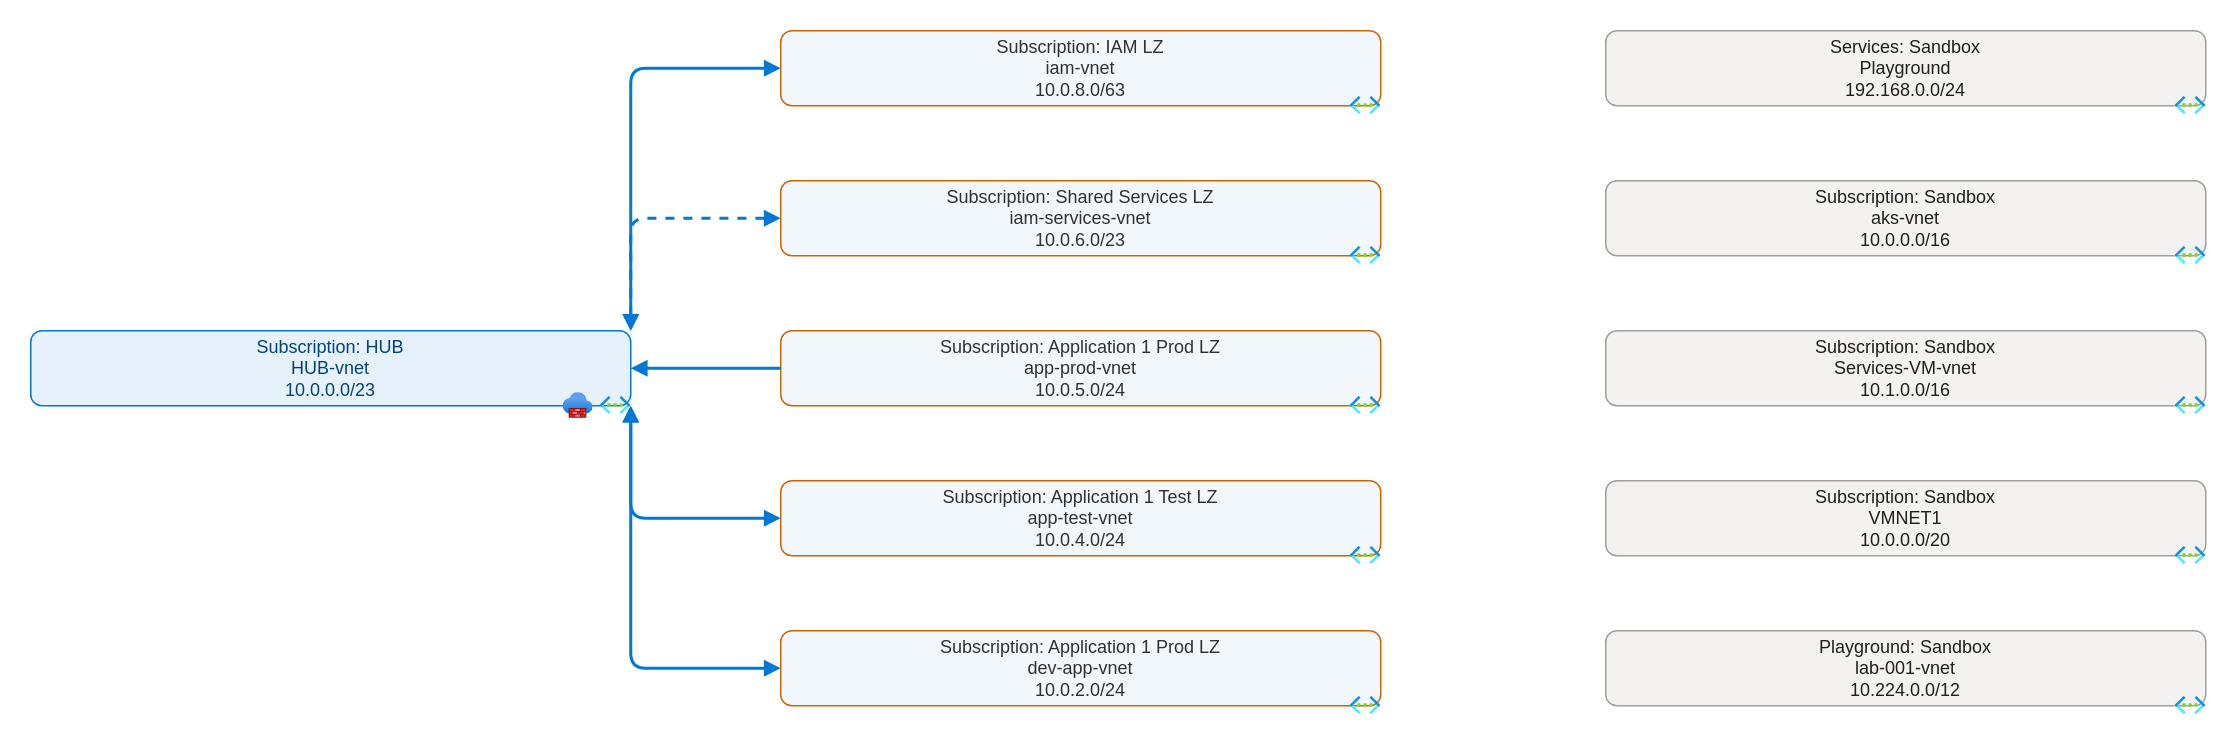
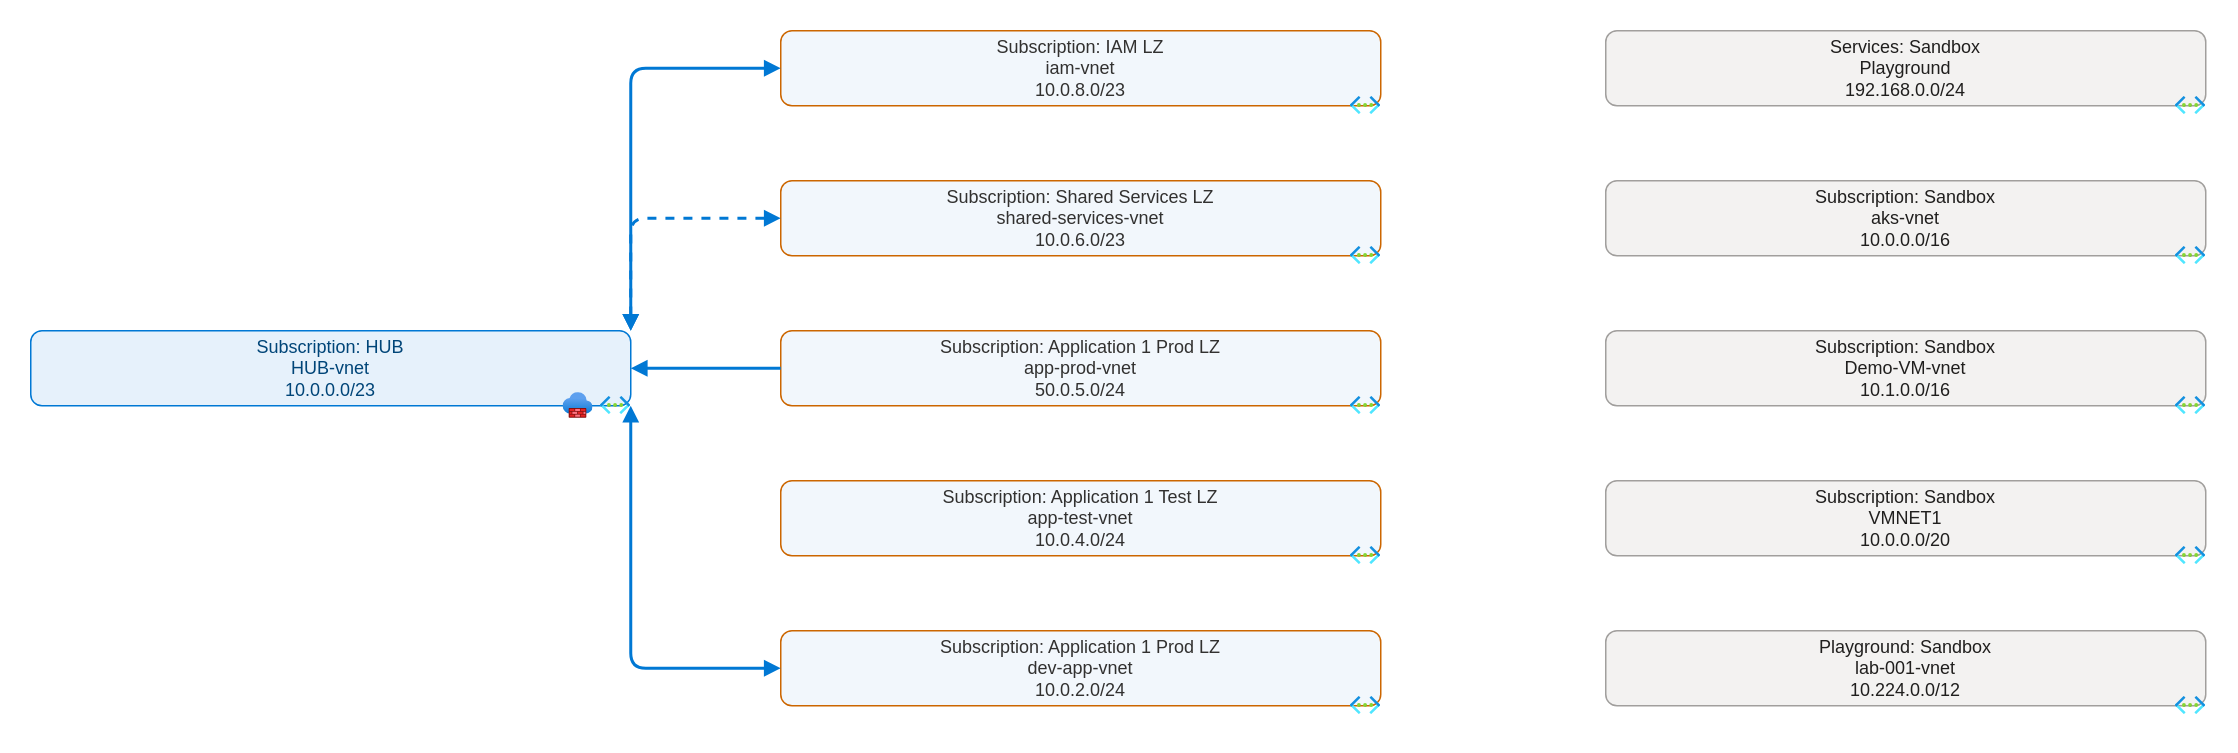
(1081, 68) -> (1081, 68)
(1081, 218) -> (1081, 218)
(1081, 368) -> (1081, 368)
(1906, 368) -> (1906, 368)
(699, 518) -> none
